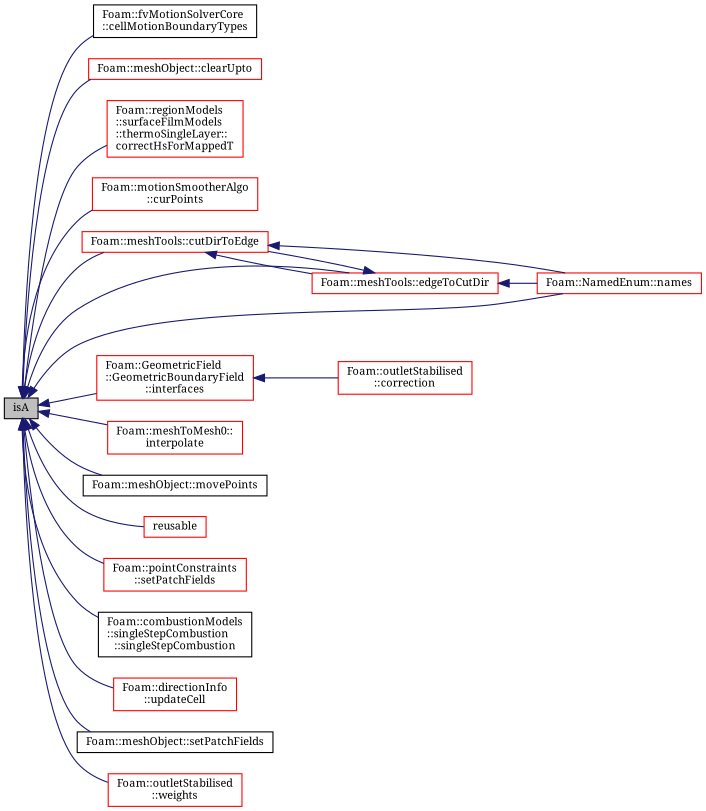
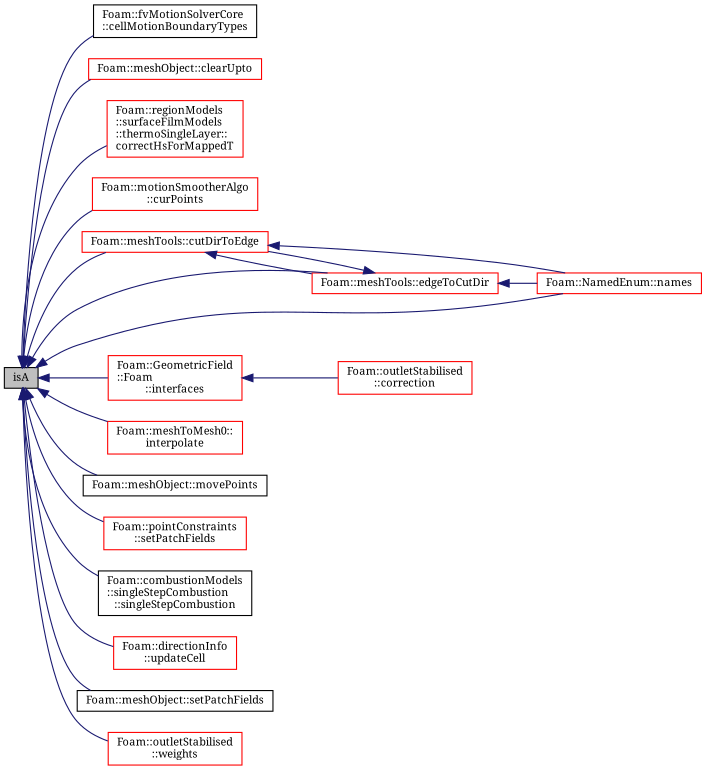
(175, 378) -> (175, 378)
(175, 527) -> none
